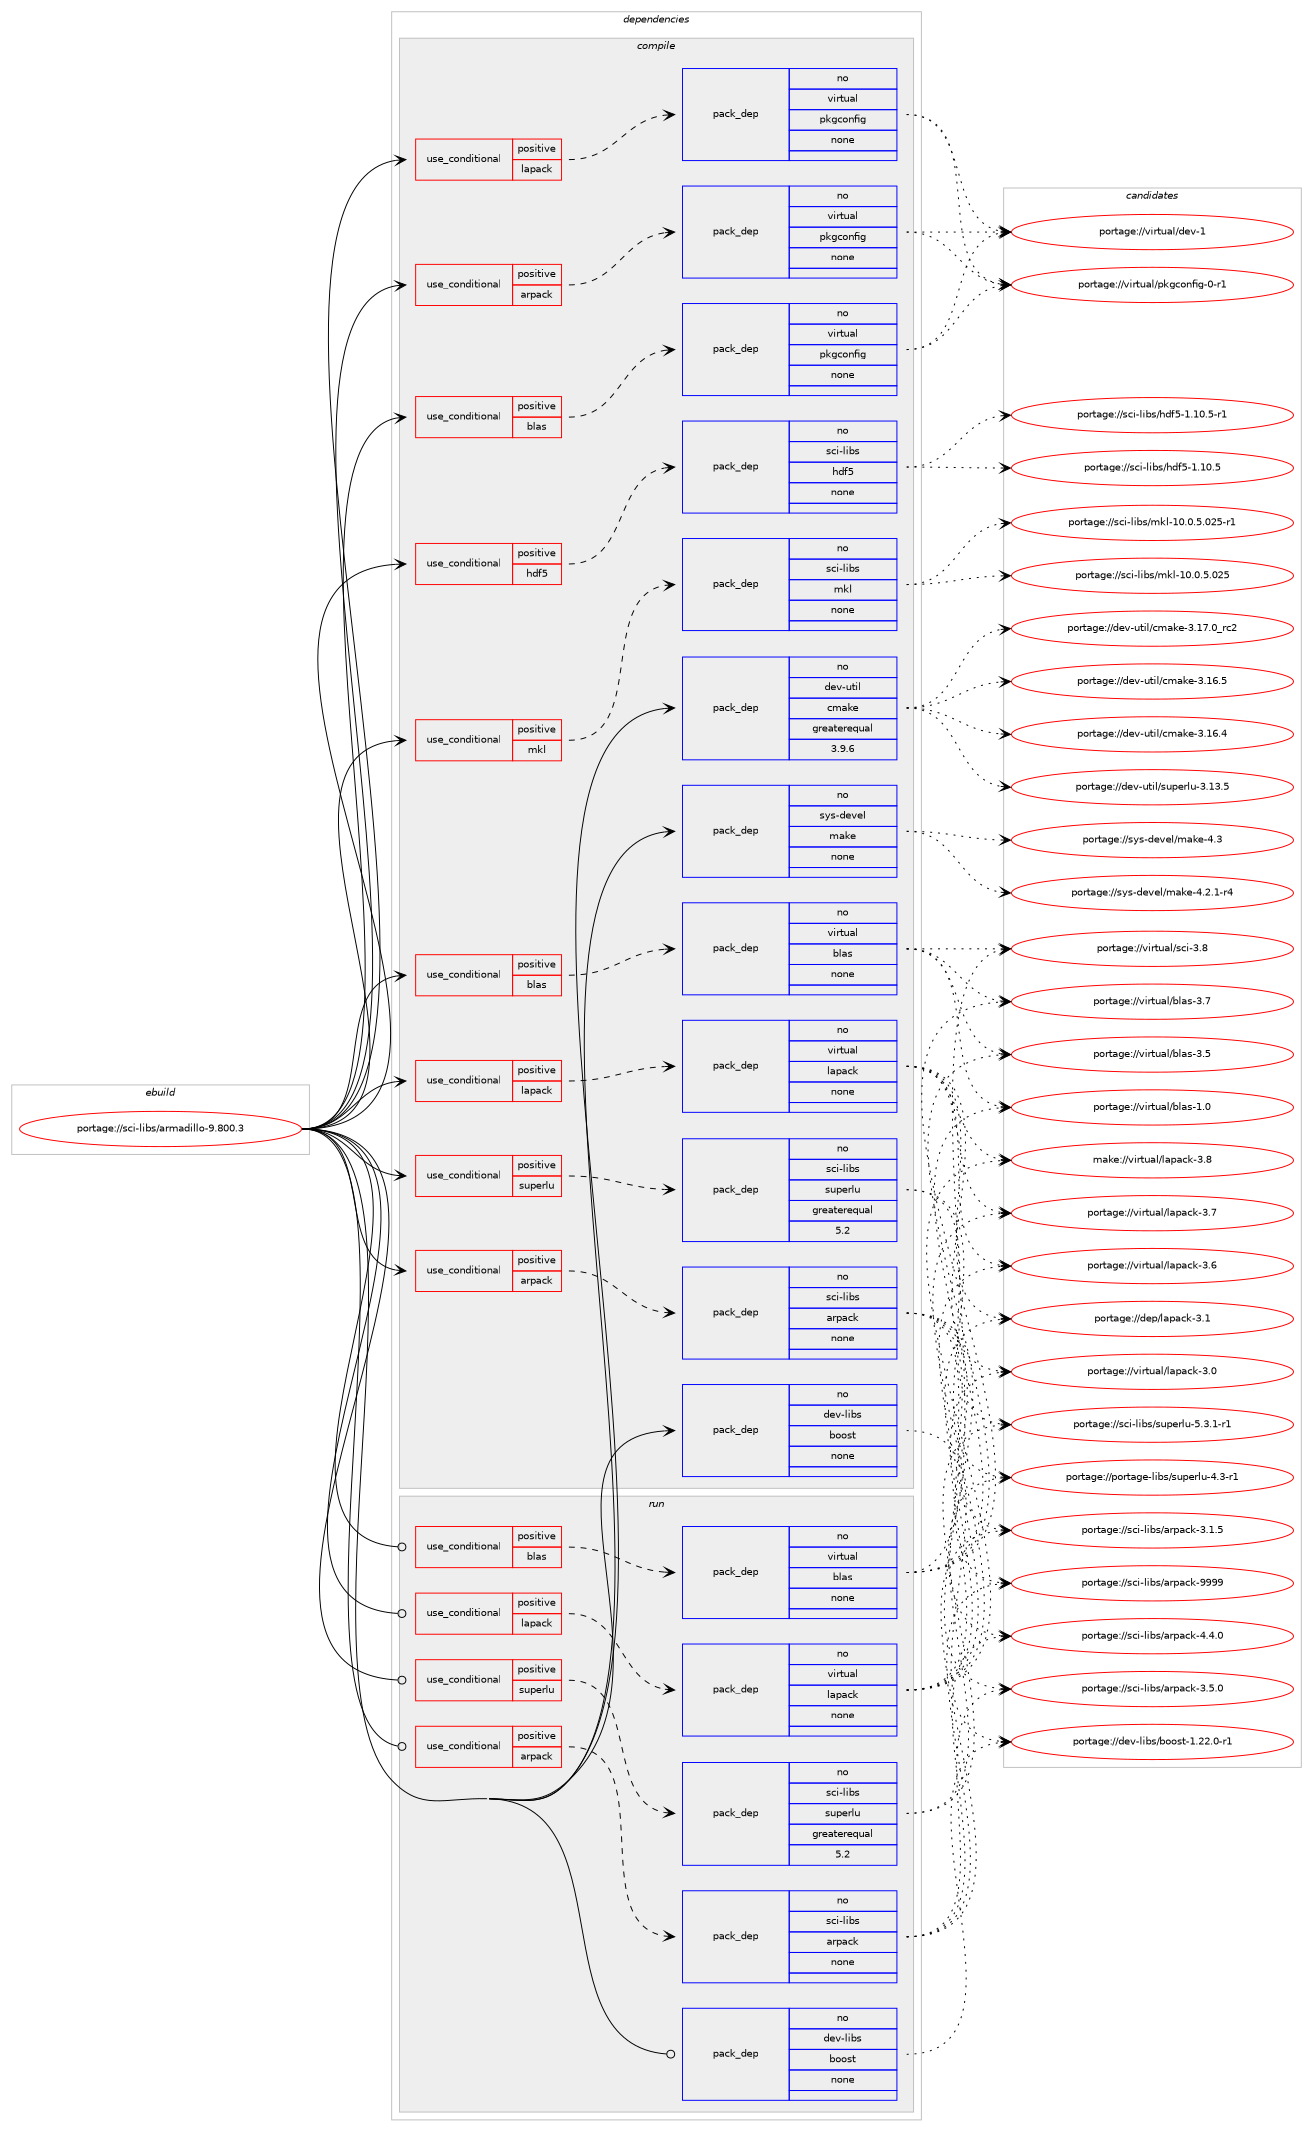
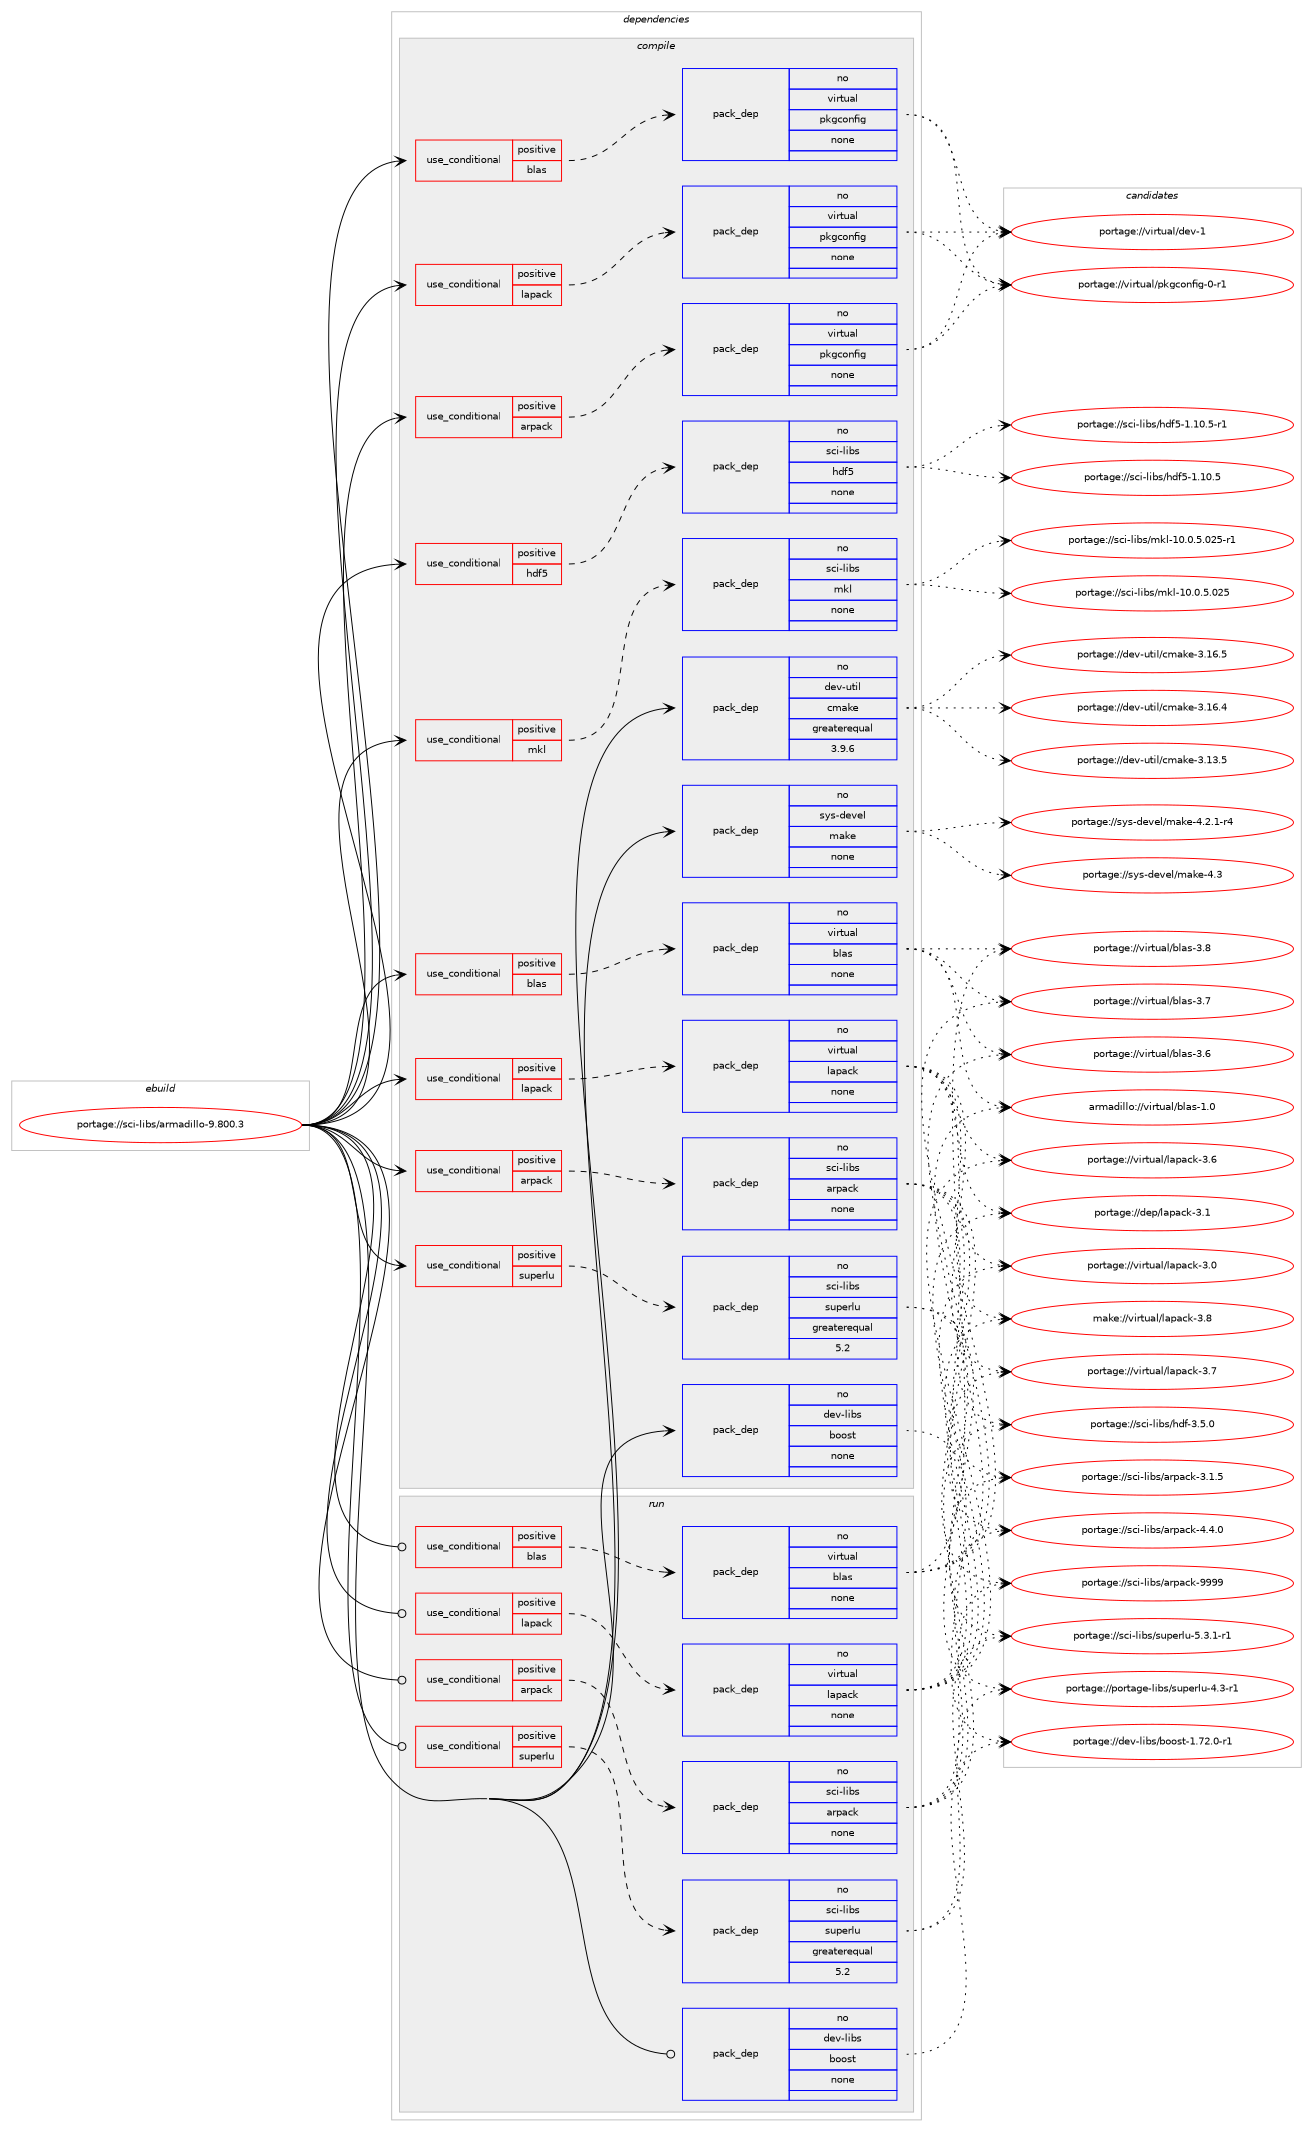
(1152, 629) -> none
(1152, 787) -> (1152, 761)
(1152, 949) -> (1152, 949)
(1152, 1055) -> (1152, 1055)
(1152, 1107) -> (1152, 1107)
(1152, 1689) -> (1152, 1425)
(1152, 1742) -> (1152, 1742)
